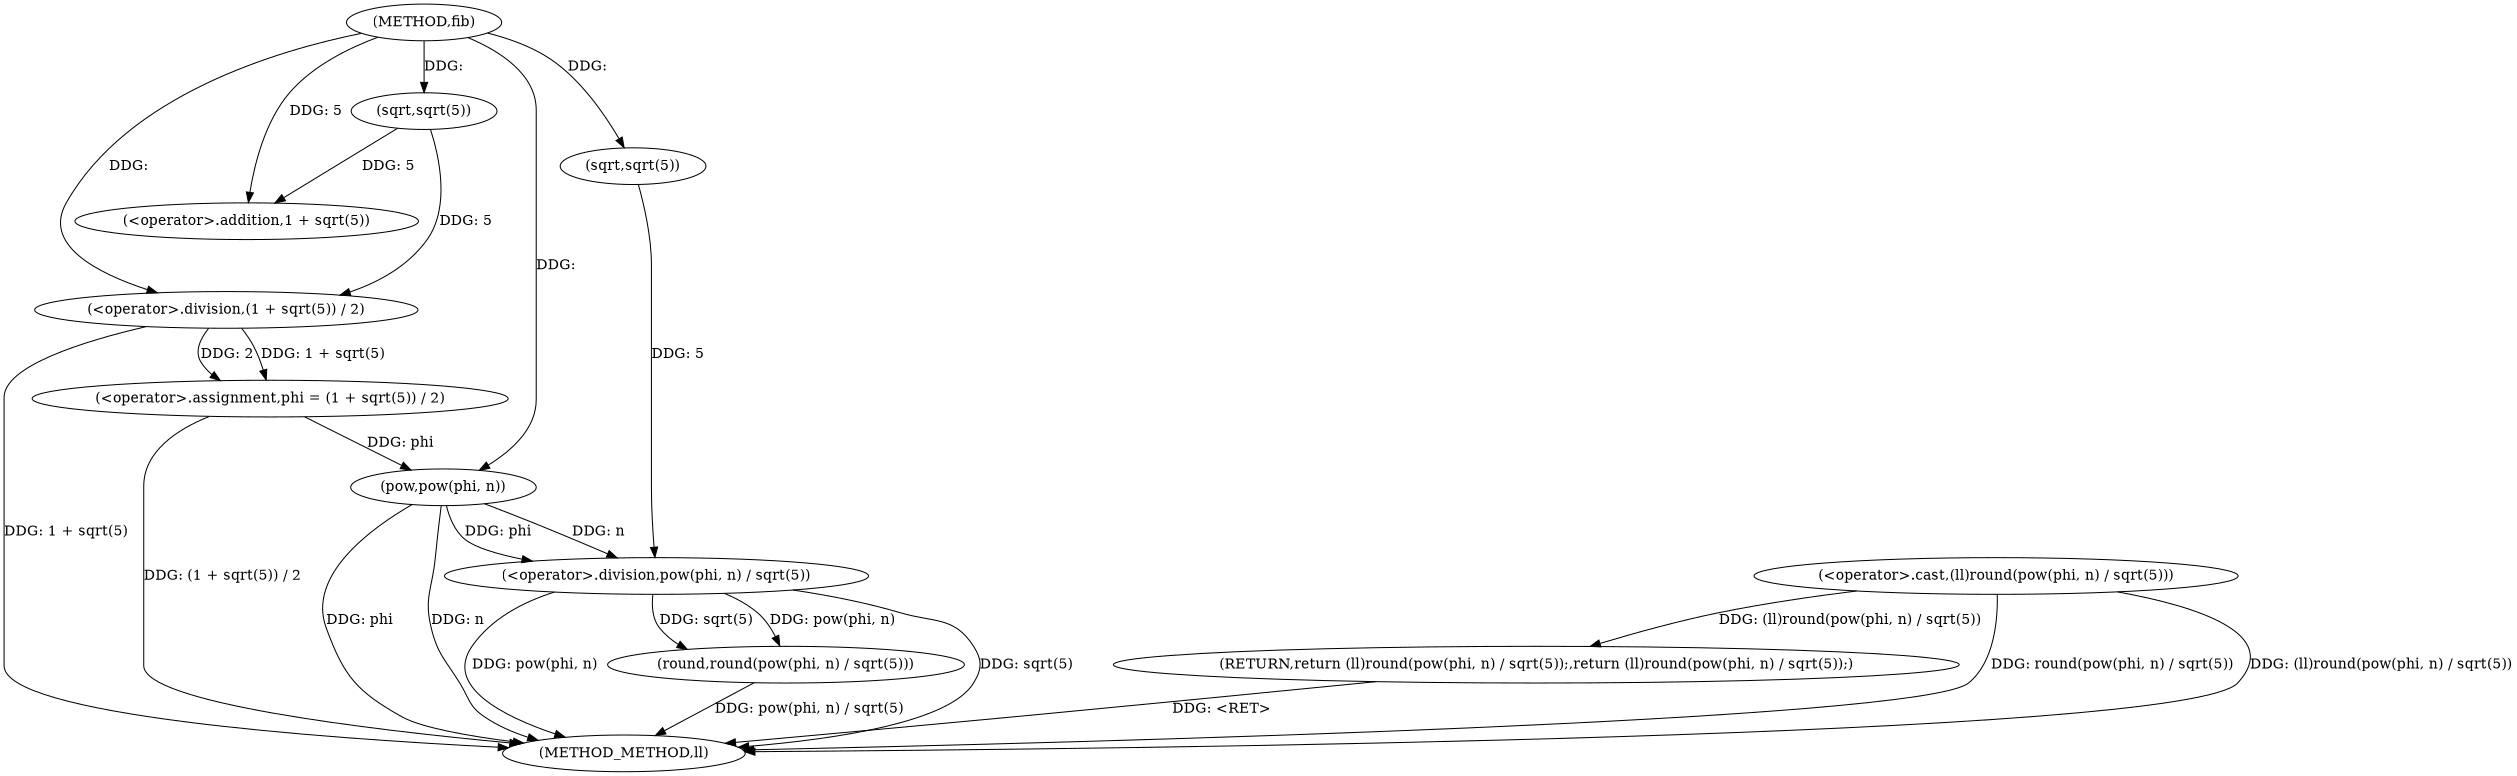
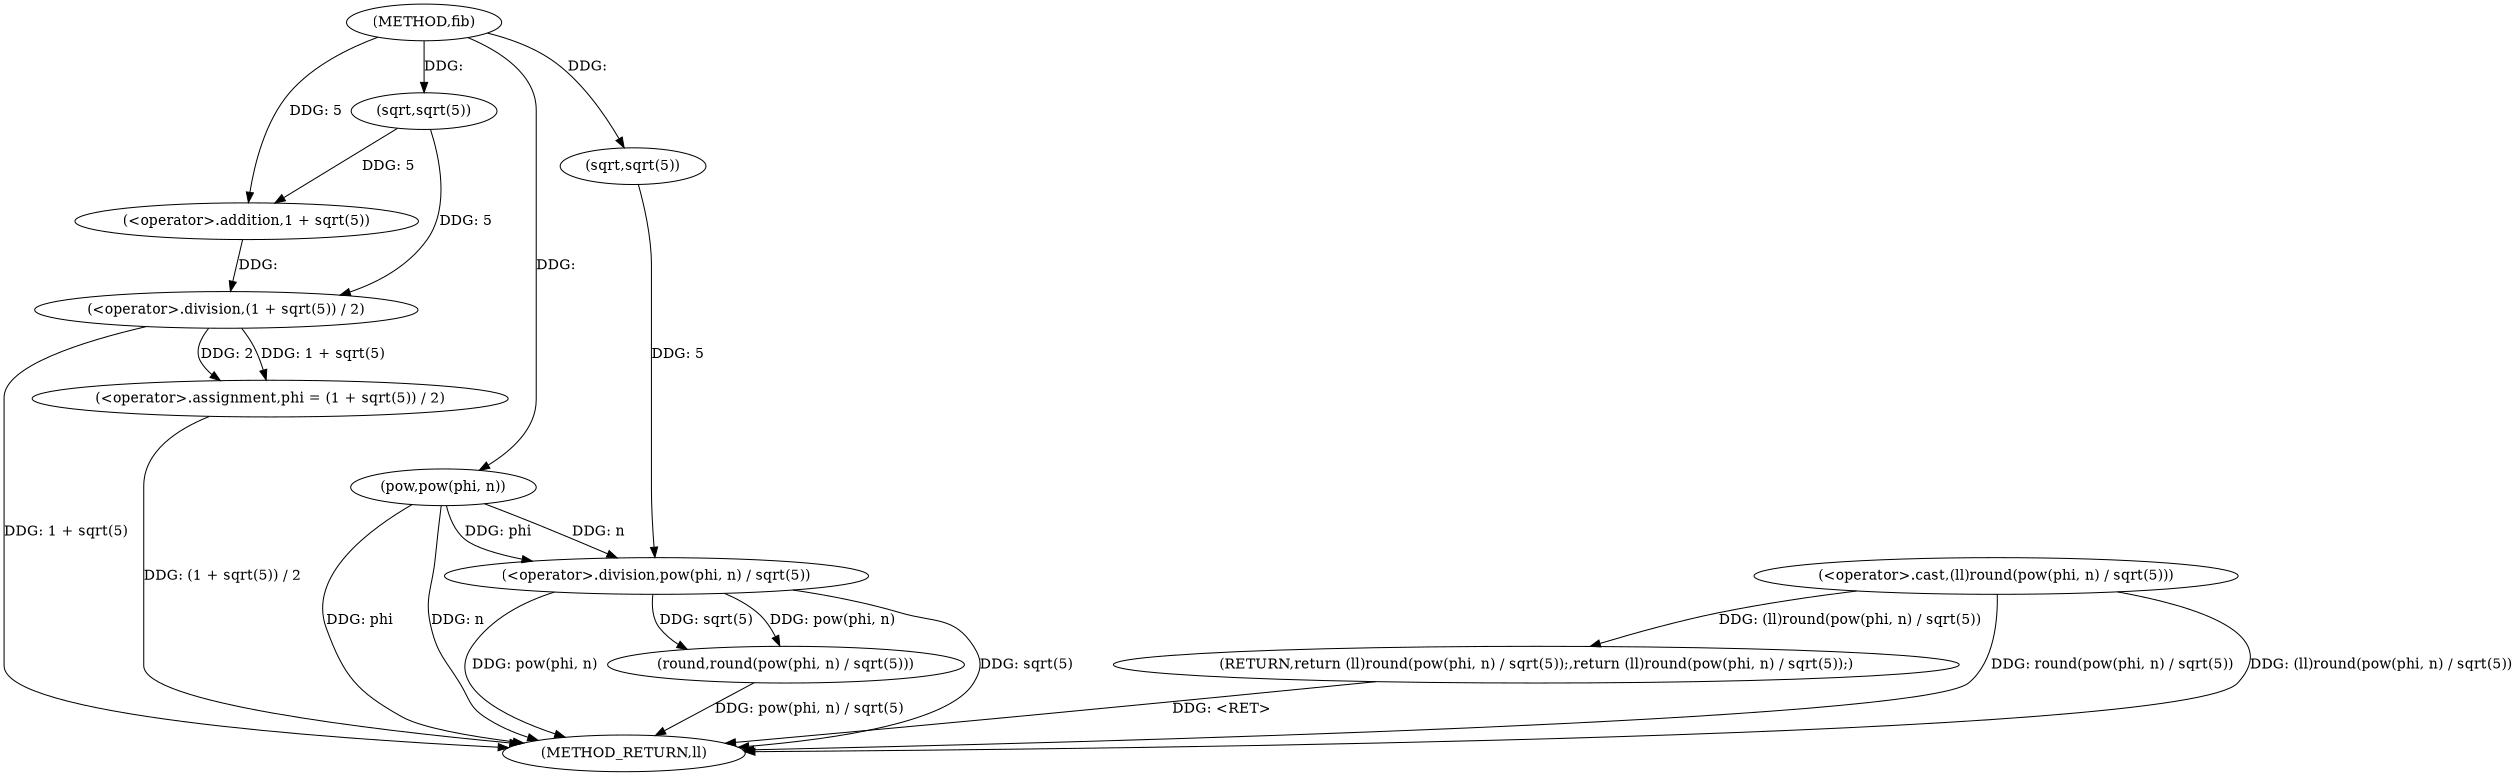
(138, 125) -> (238, 260)
(353, 441) -> none
(624, 753) -> (624, 753)
